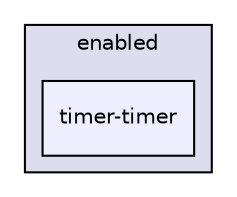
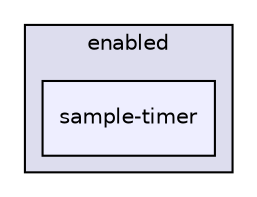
(118, 118) -> (129, 118)
